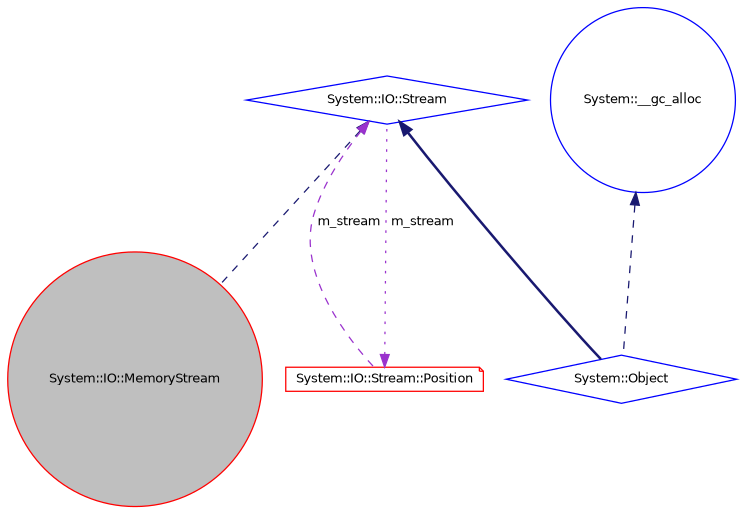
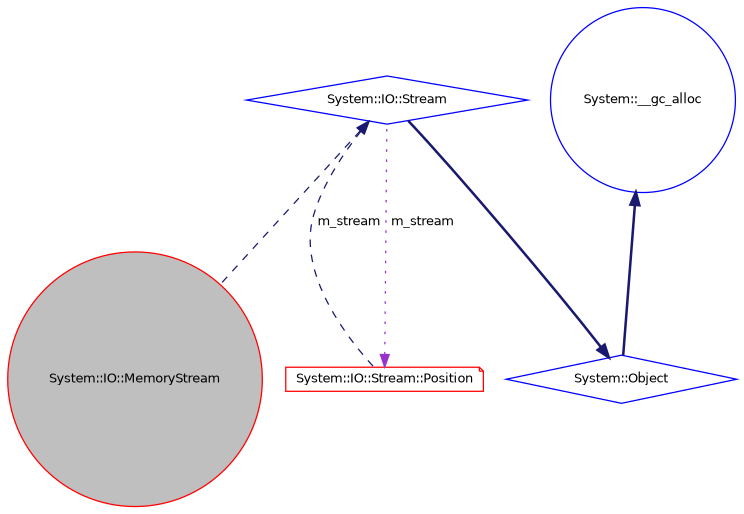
(502, 247) -> (507, 232)
(311, 251) -> (311, 251)
(629, 280) -> (629, 280)
